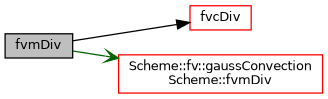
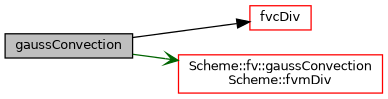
(39, 46) -> (69, 46)
